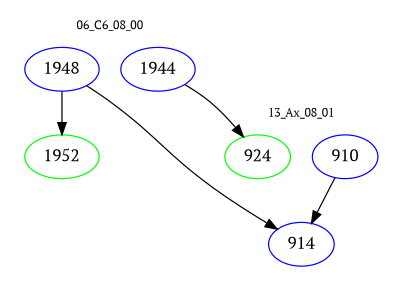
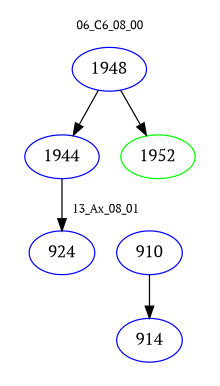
(175, 157) -> (89, 107)
(258, 157) -> (62, 253)
